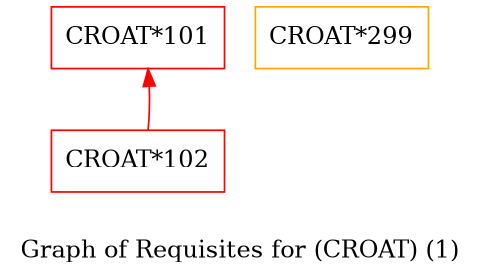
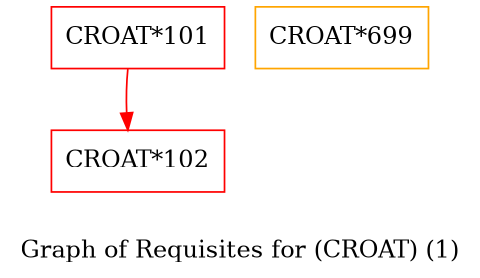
(342, 38) -> (342, 38)
(149, 108) -> (127, 91)
